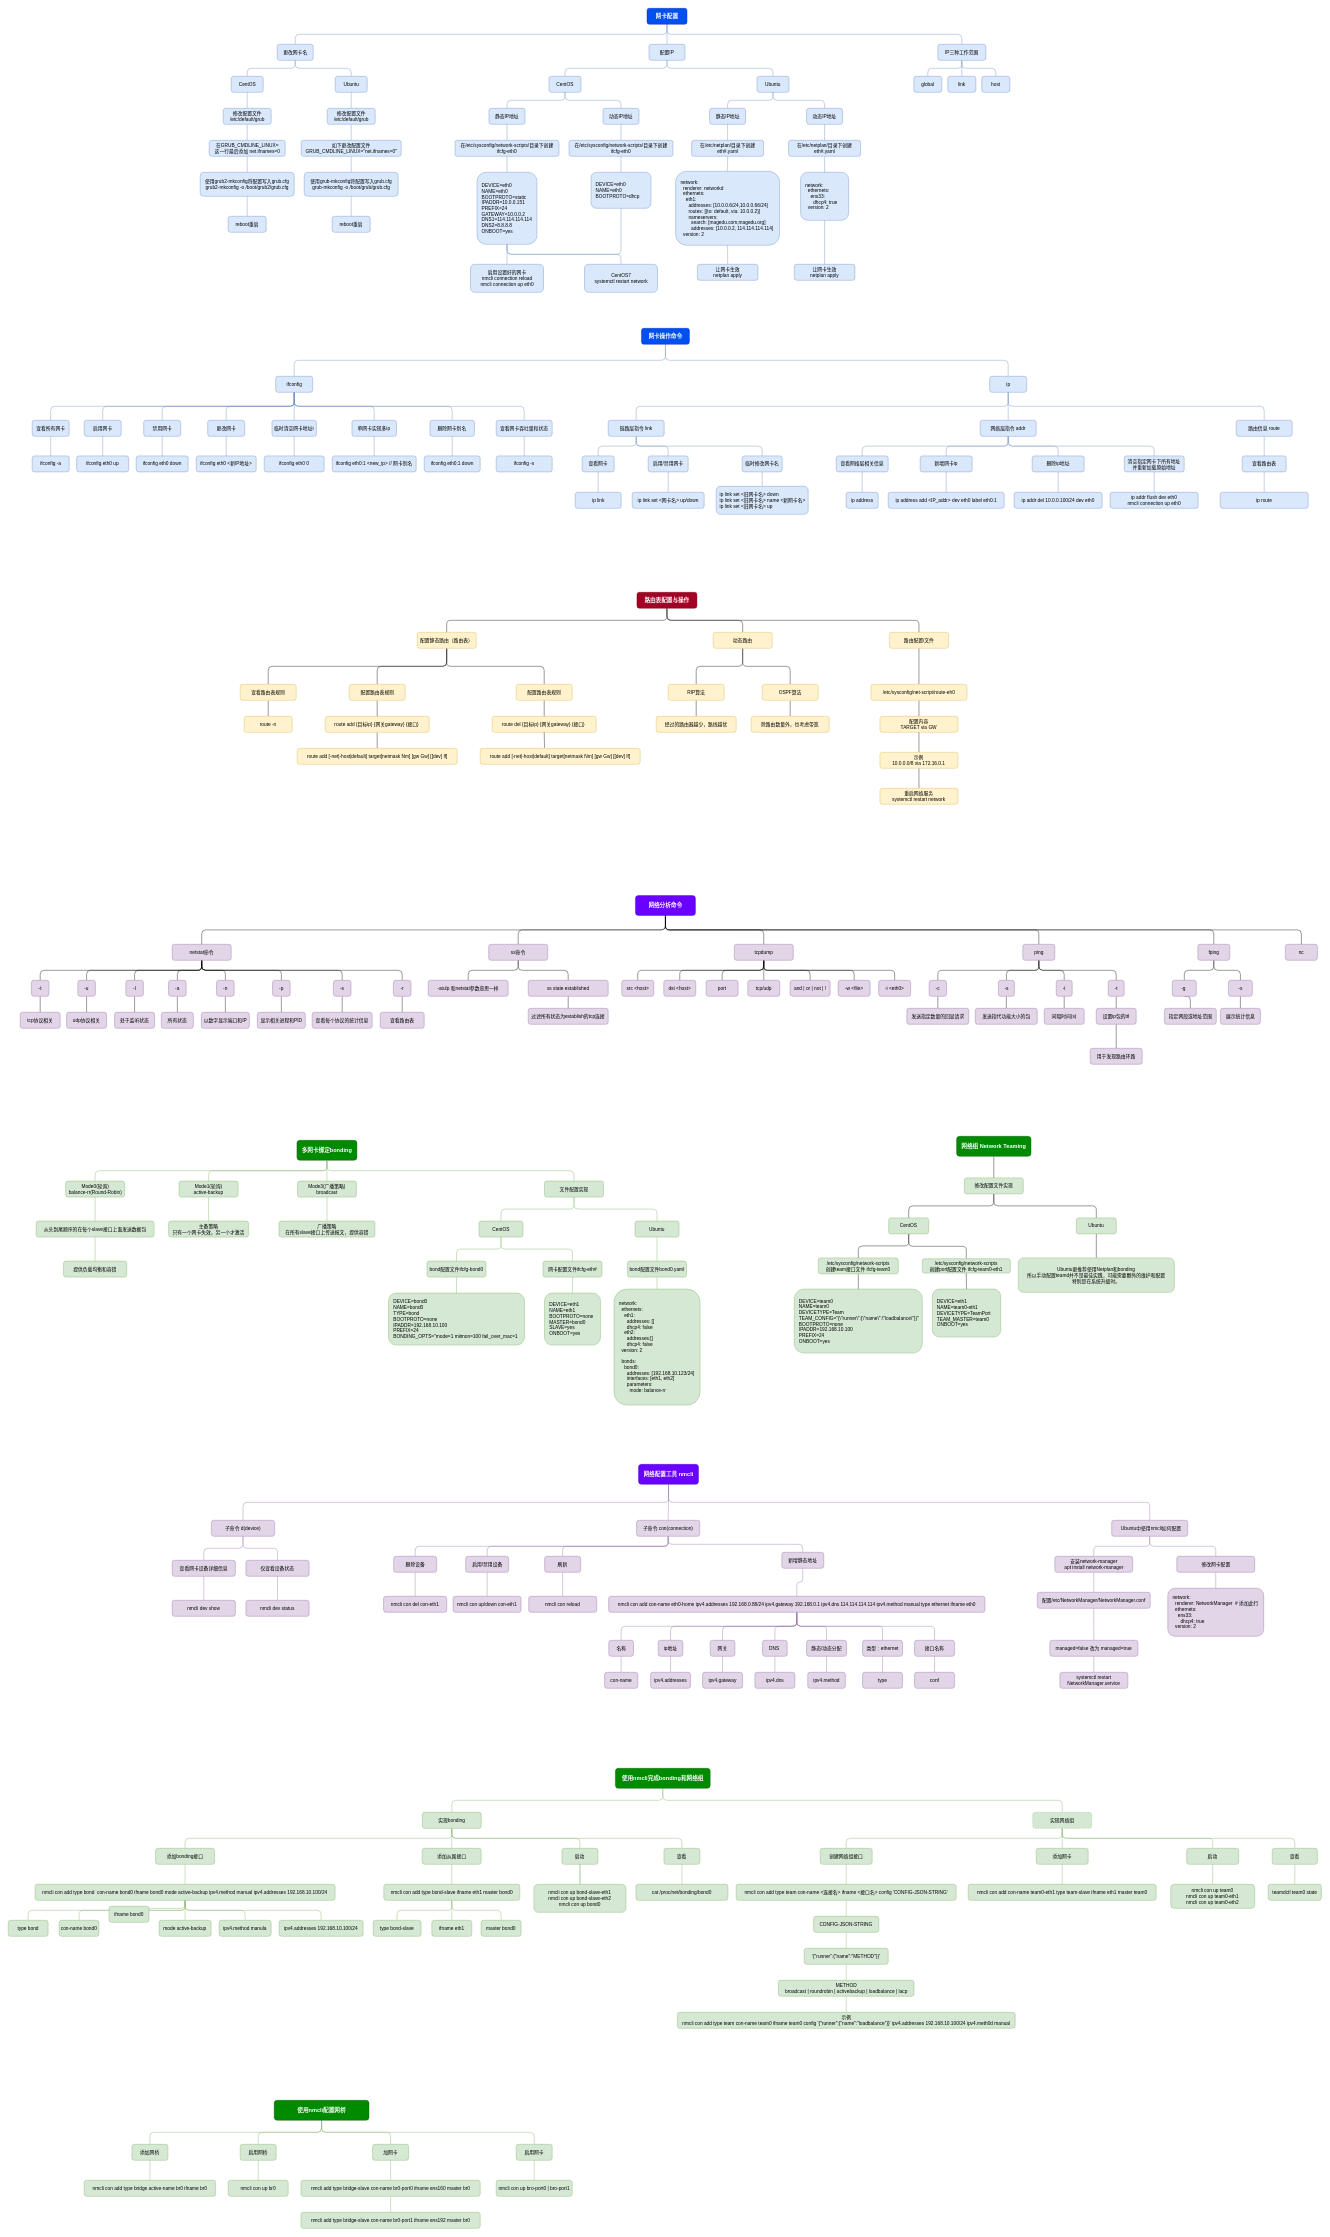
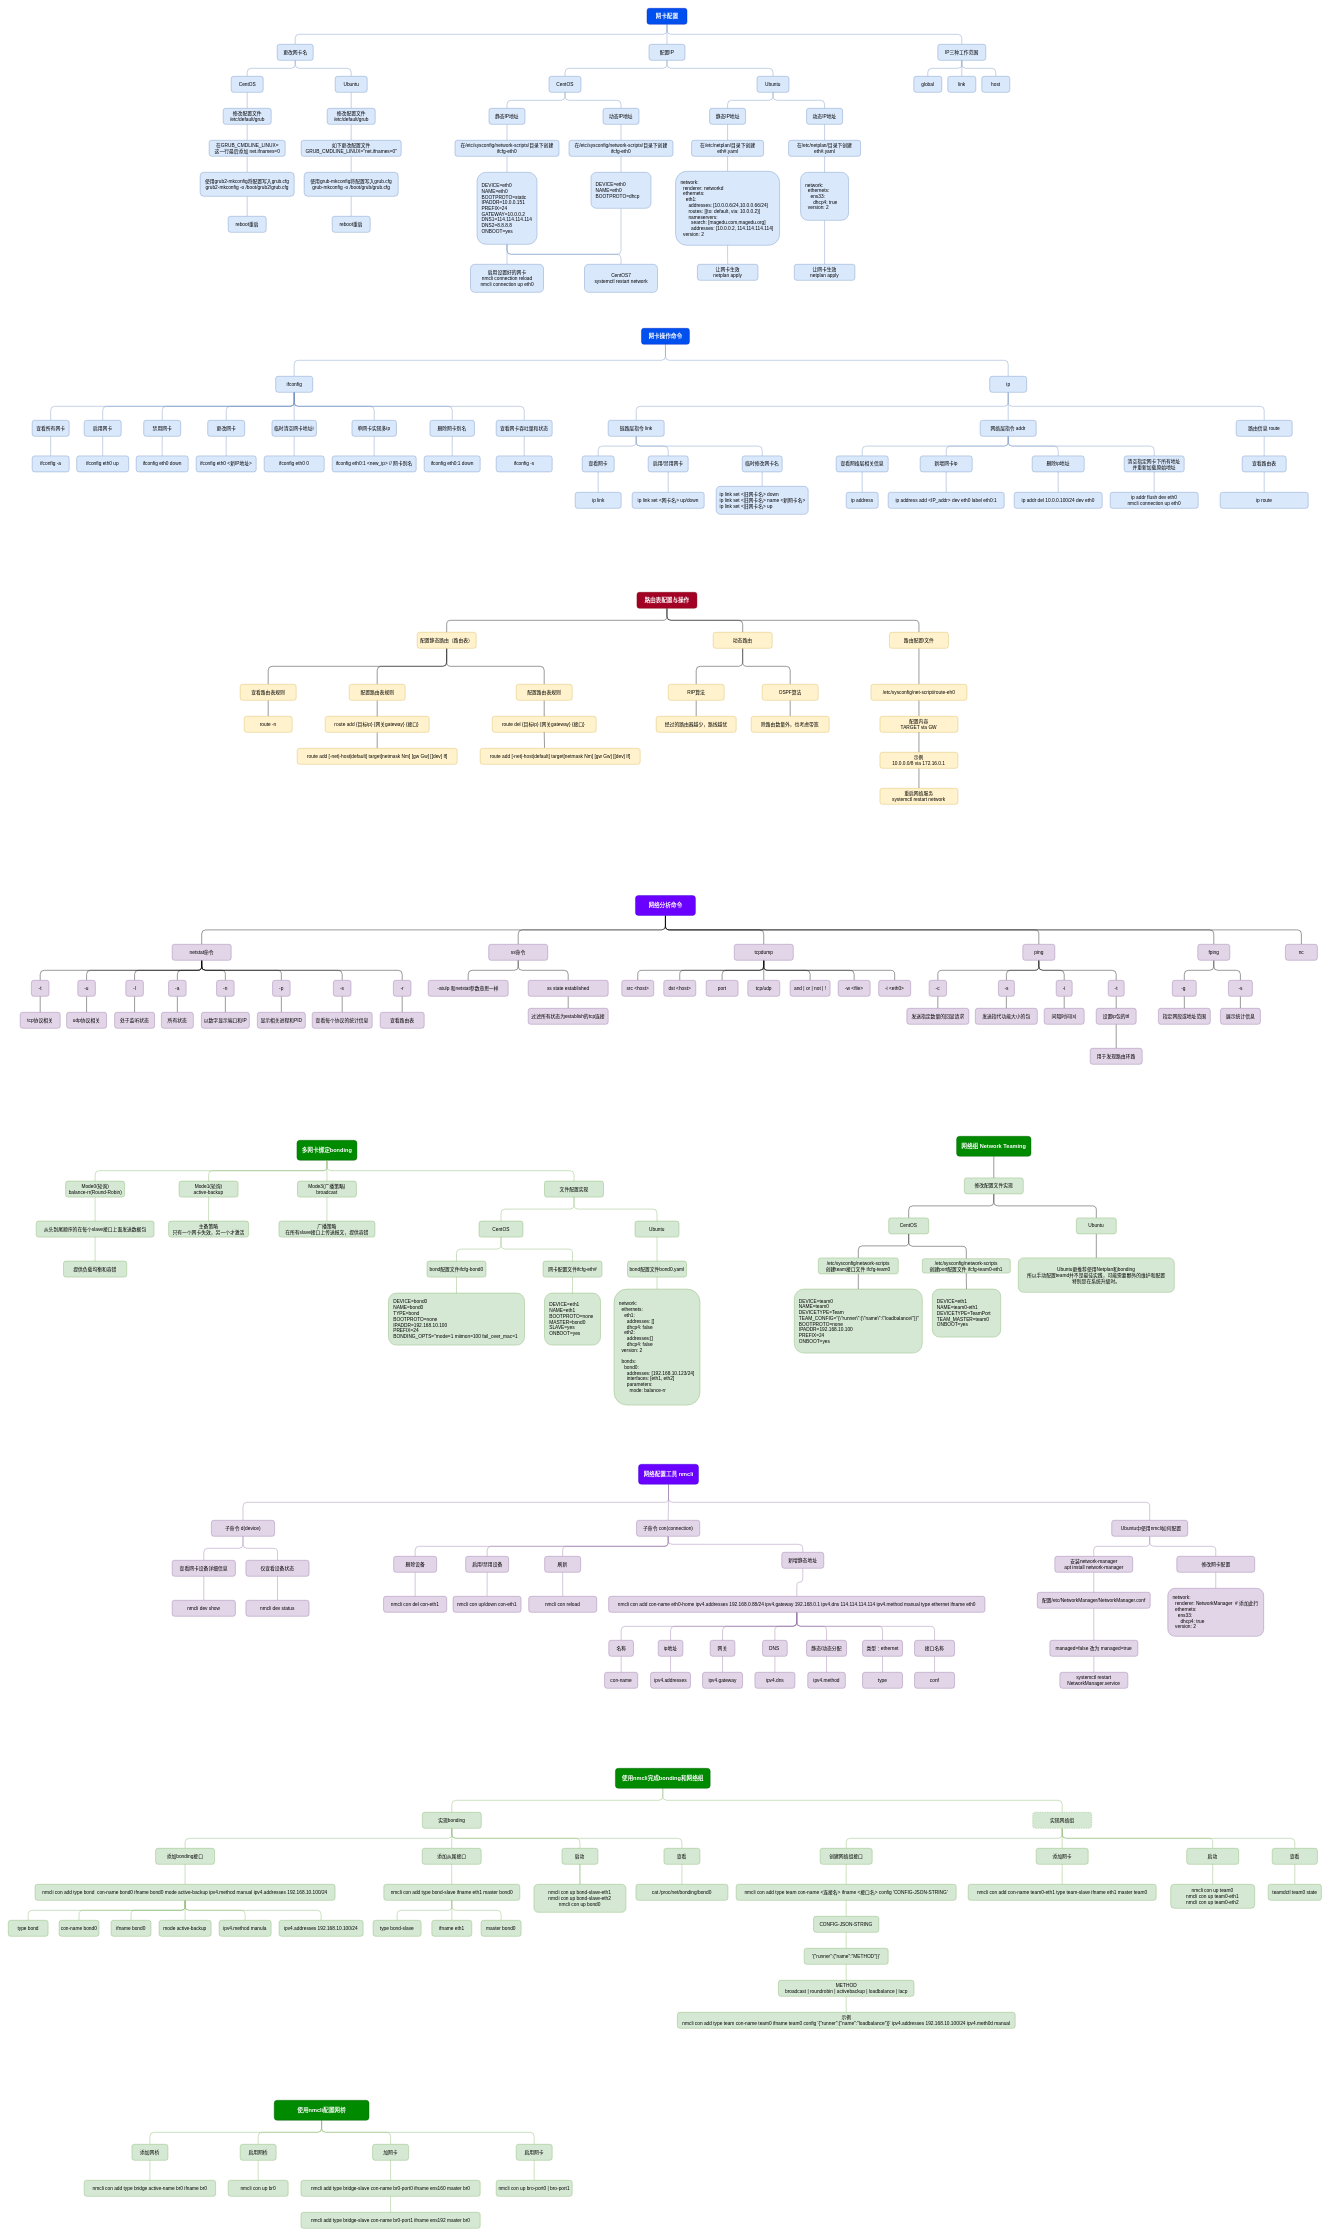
(1190, 1016) -> (1184, 1016)
(129, 1914) -> (131, 1928)
